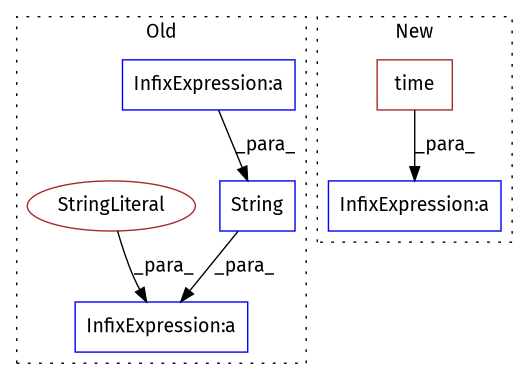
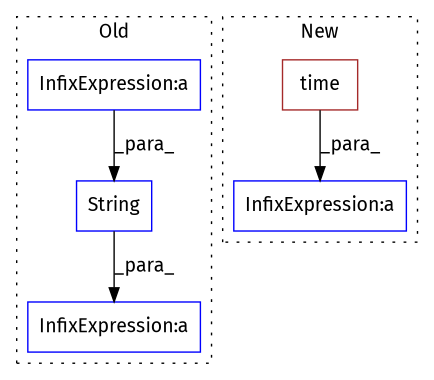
(111, 206) -> none
